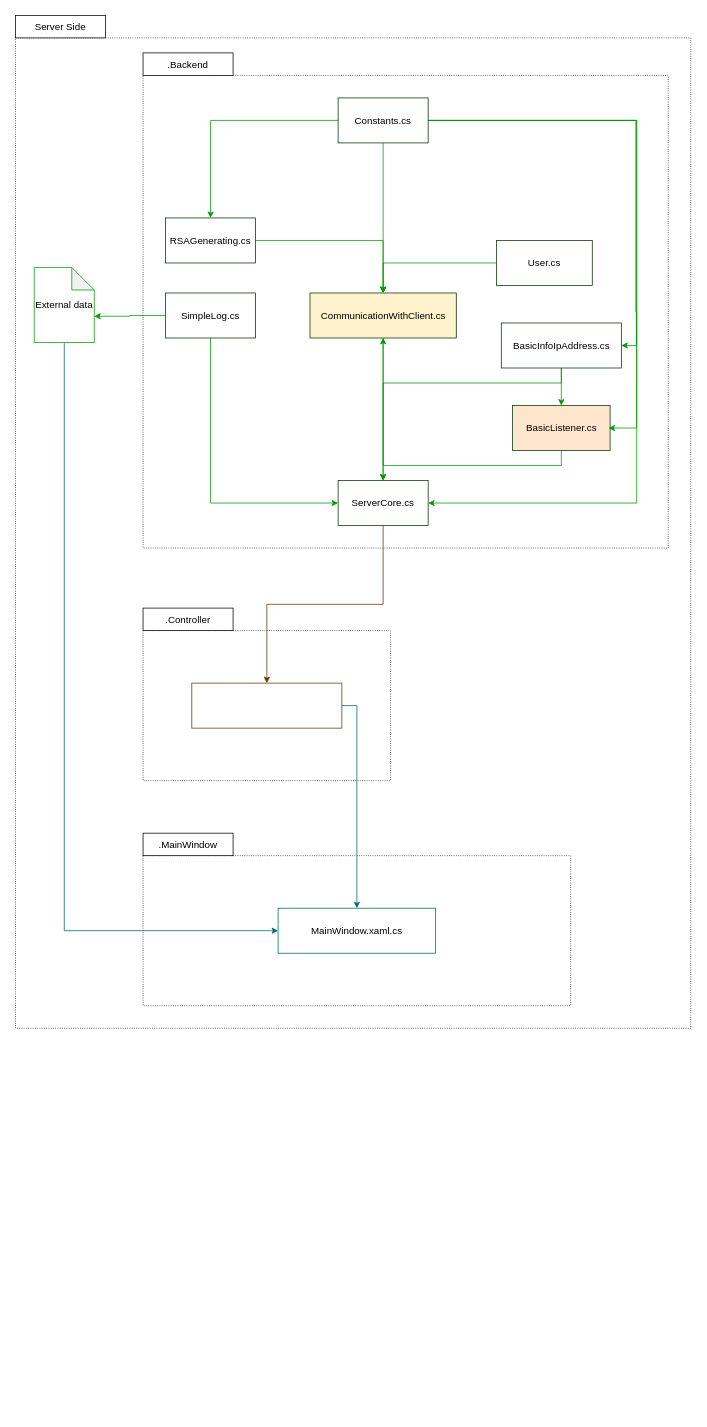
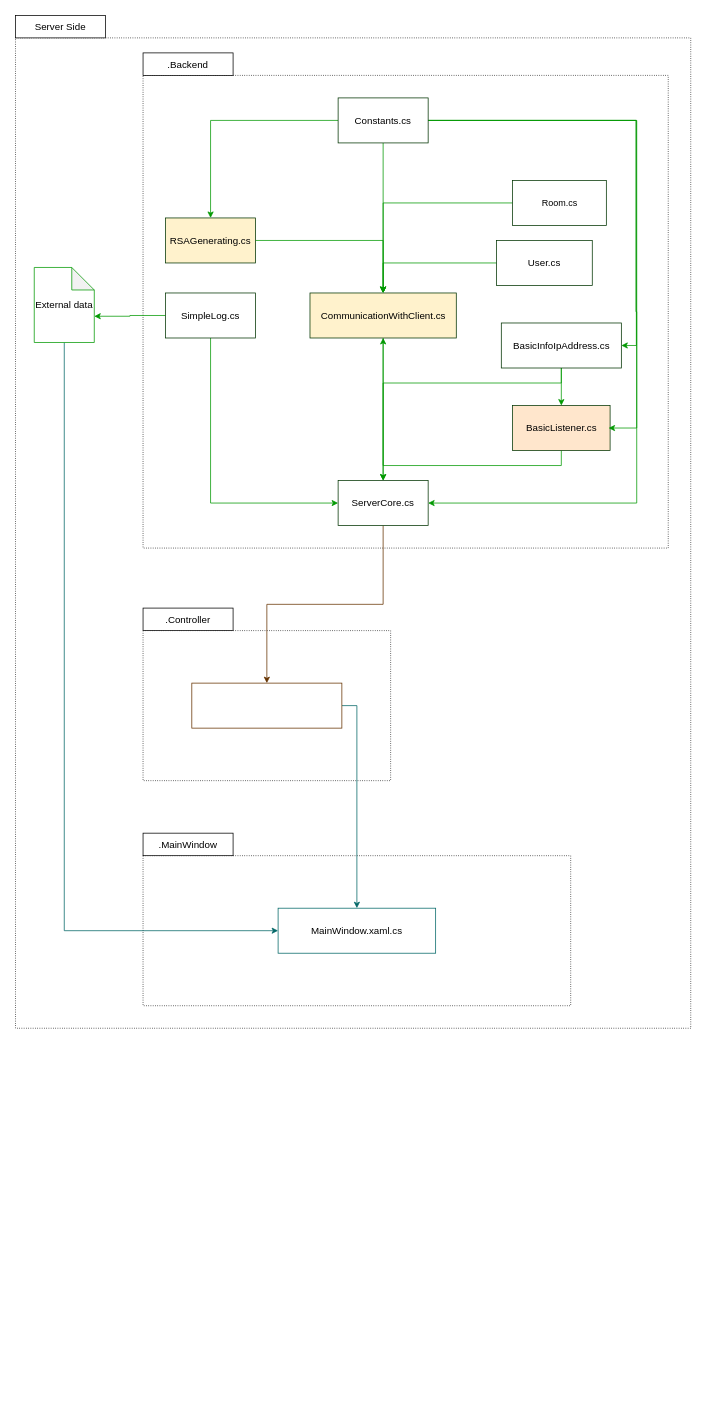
none -> (448, 203)
none -> (559, 203)
(210, 240) -> (210, 240)
